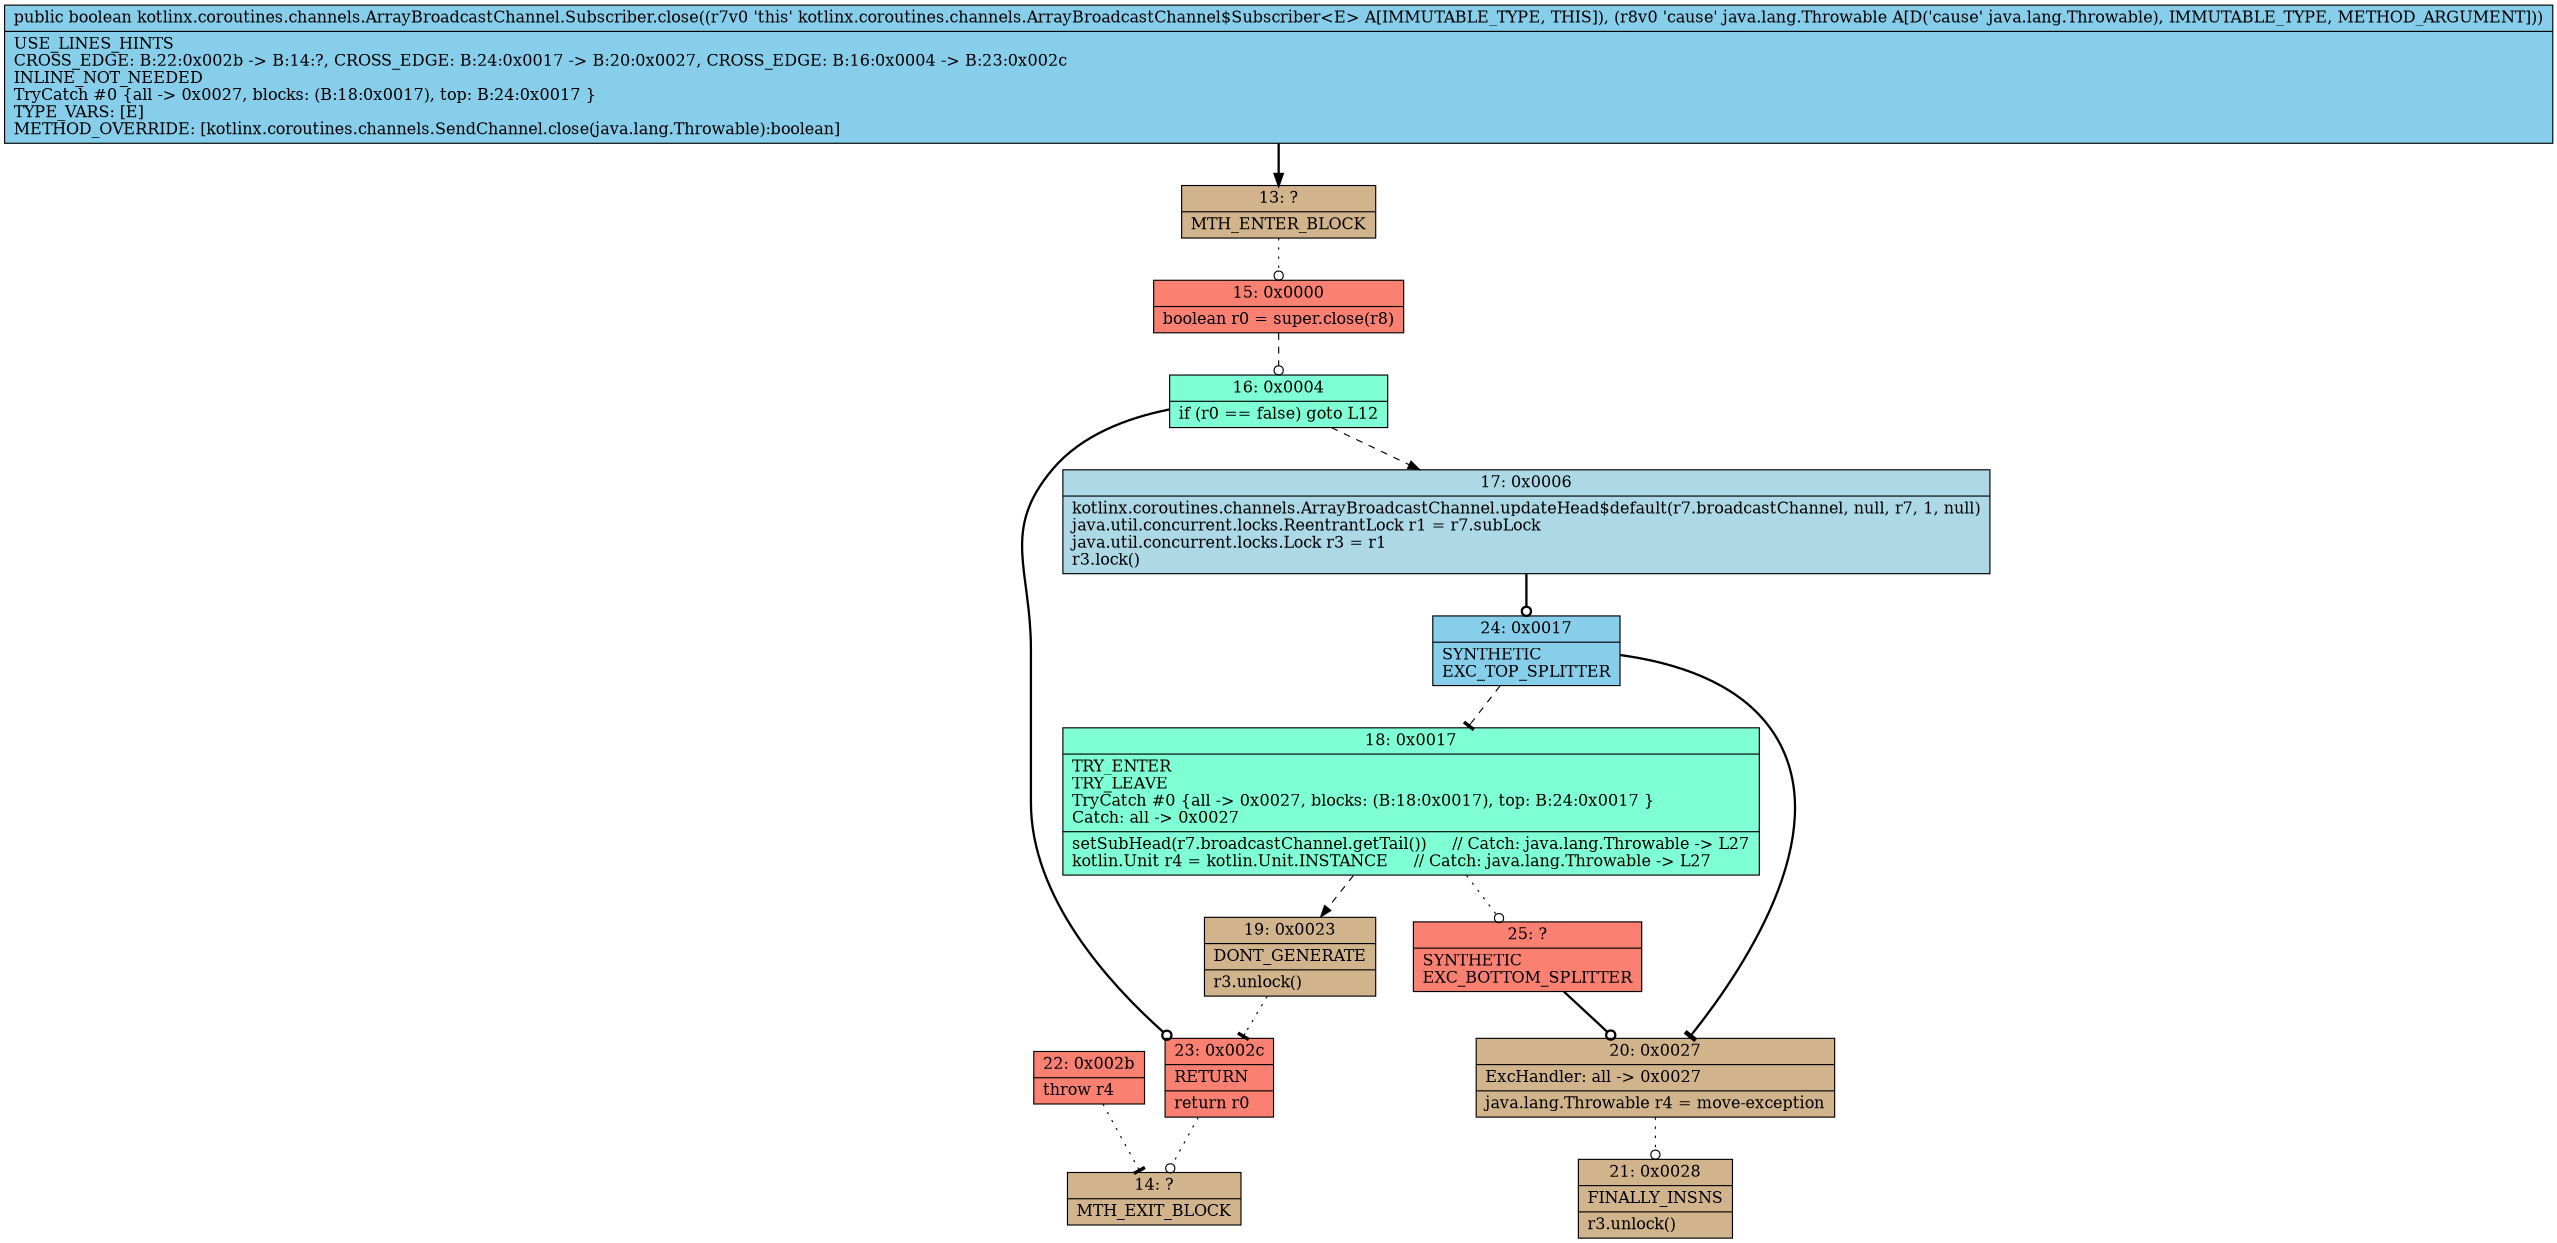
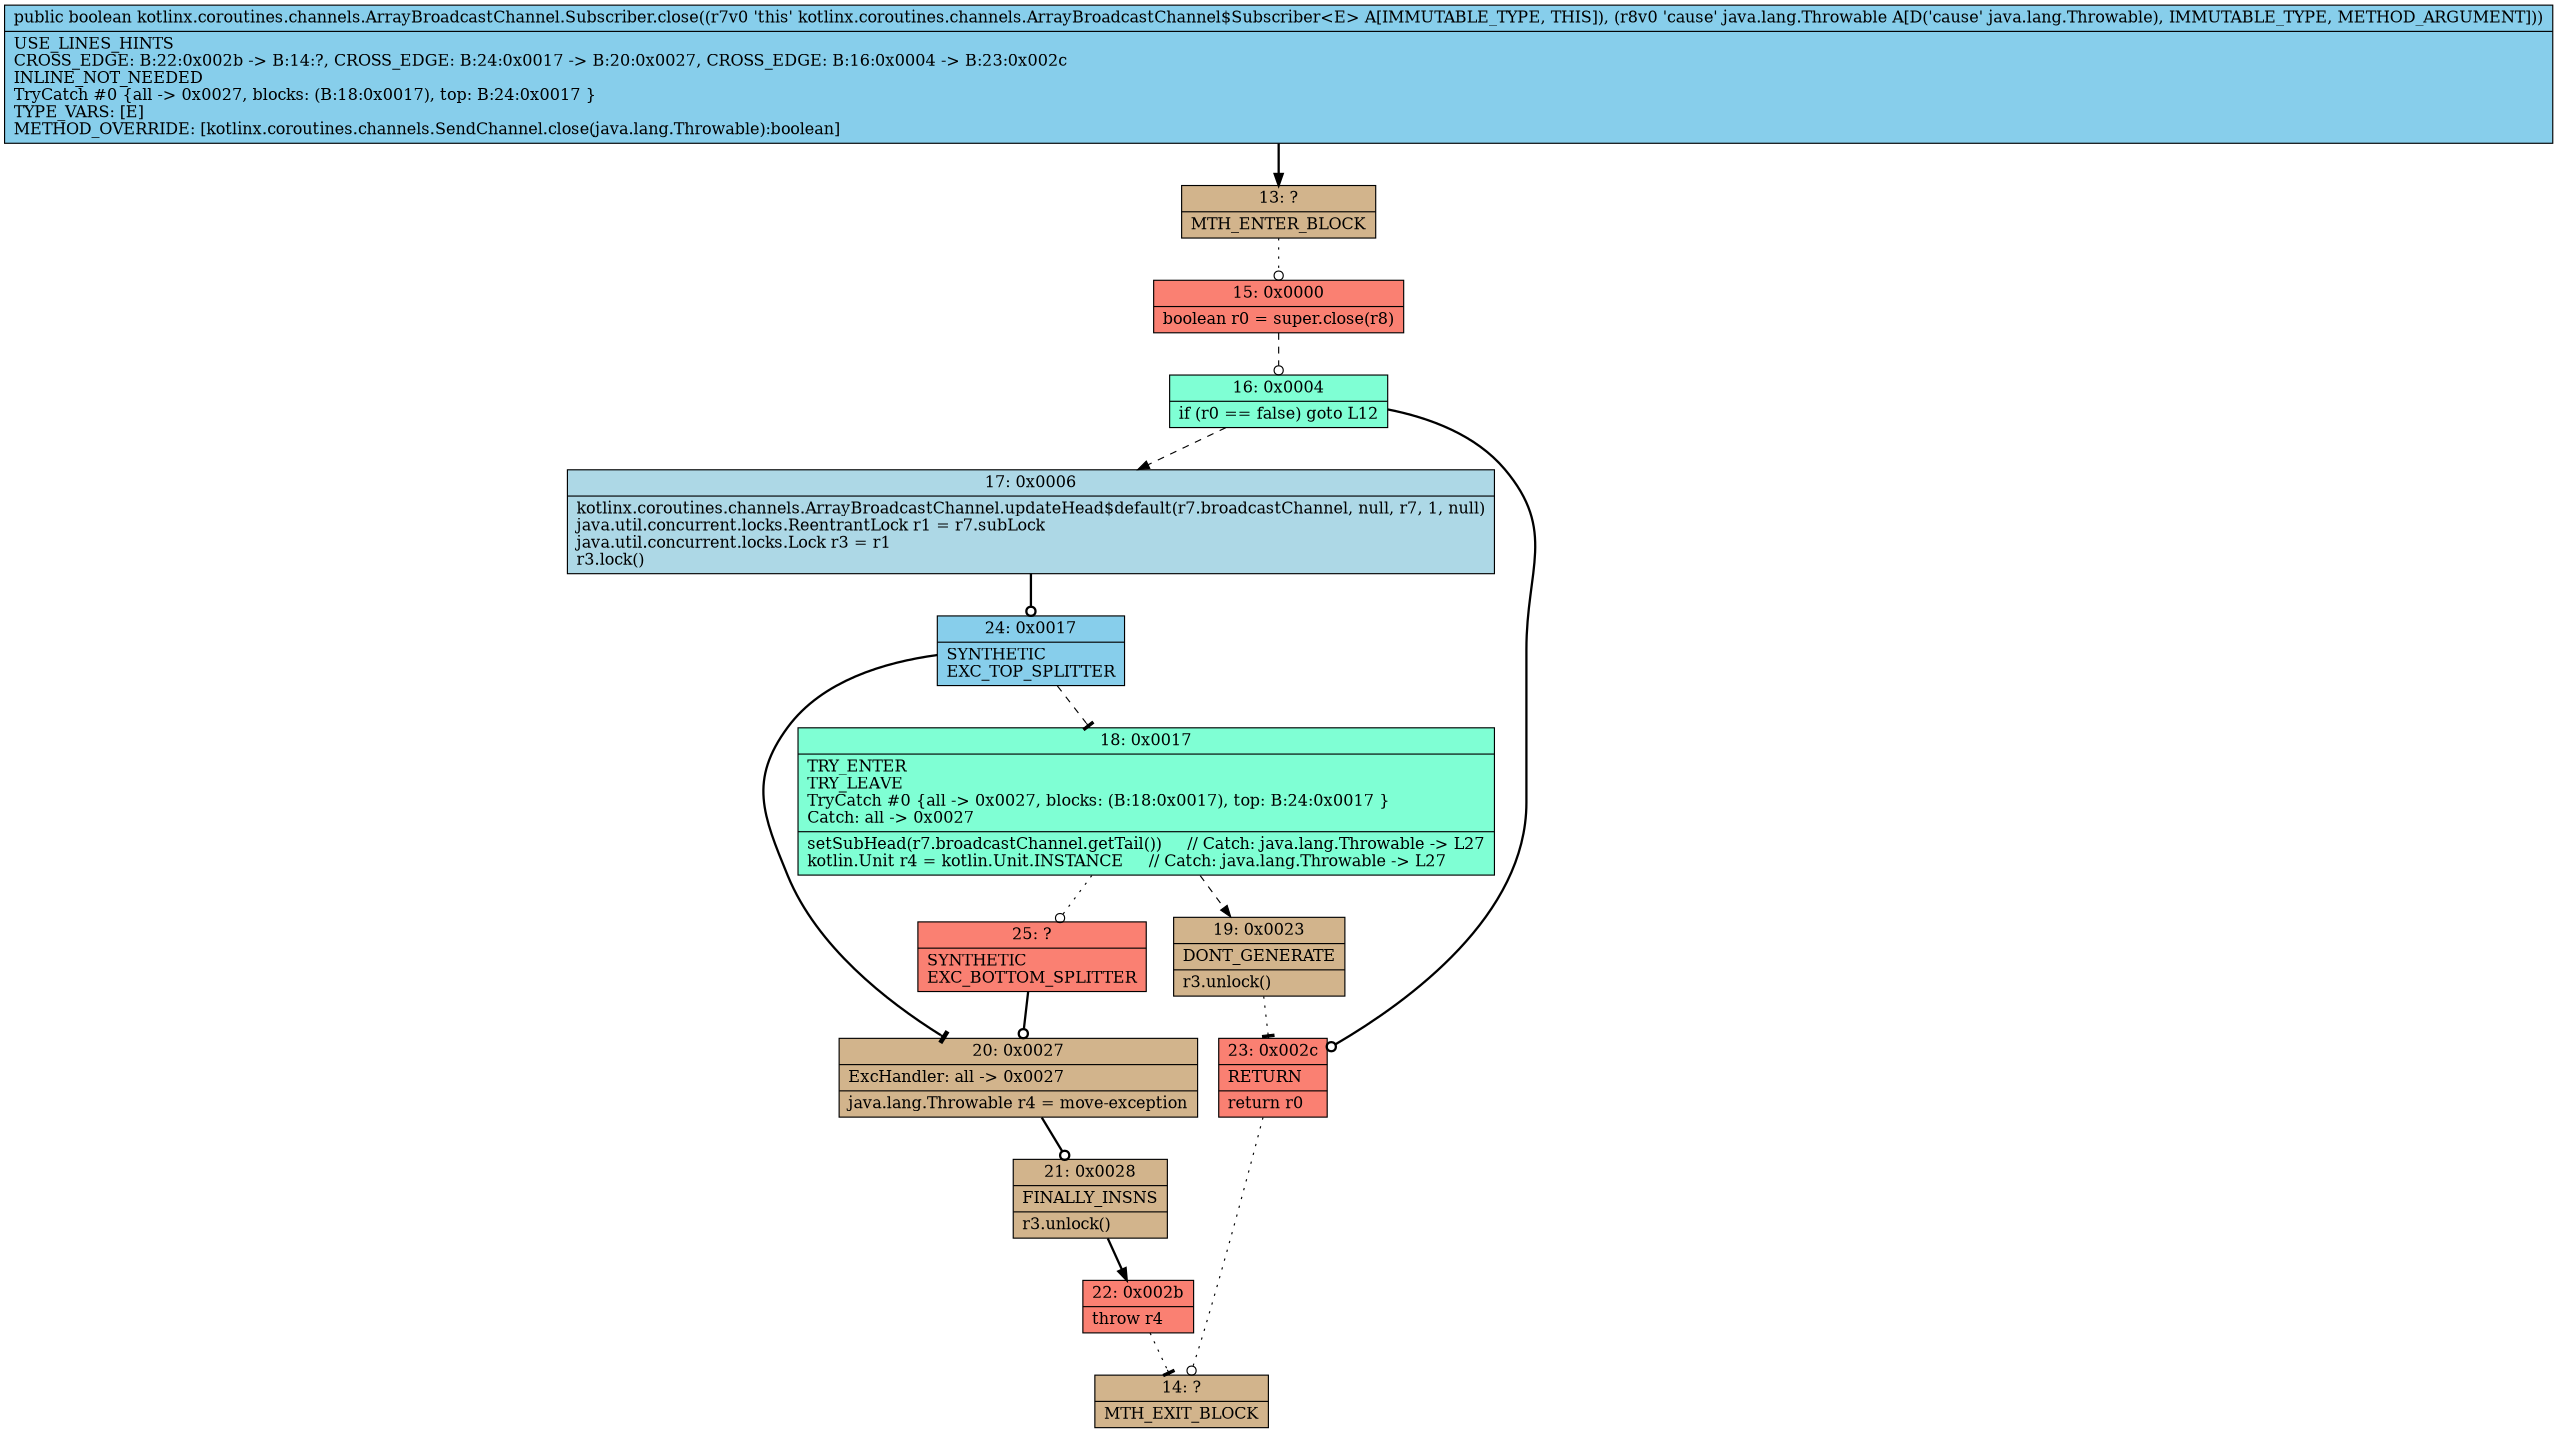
(1655, 1134) -> (1052, 1134)
none -> (1115, 1254)
